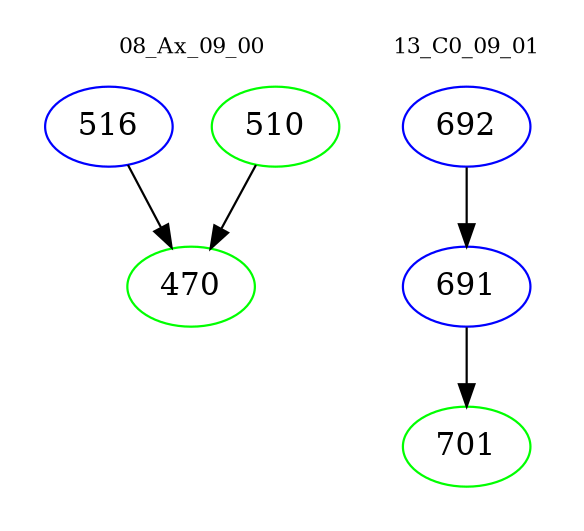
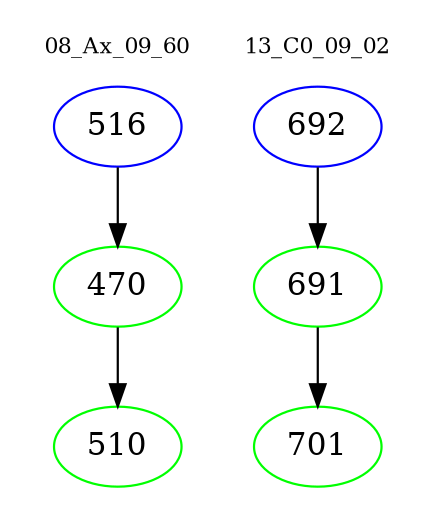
(192, 48) -> (118, 48)
(467, 48) -> (318, 48)
(239, 197) -> (118, 356)
(467, 287) -> (318, 287)
